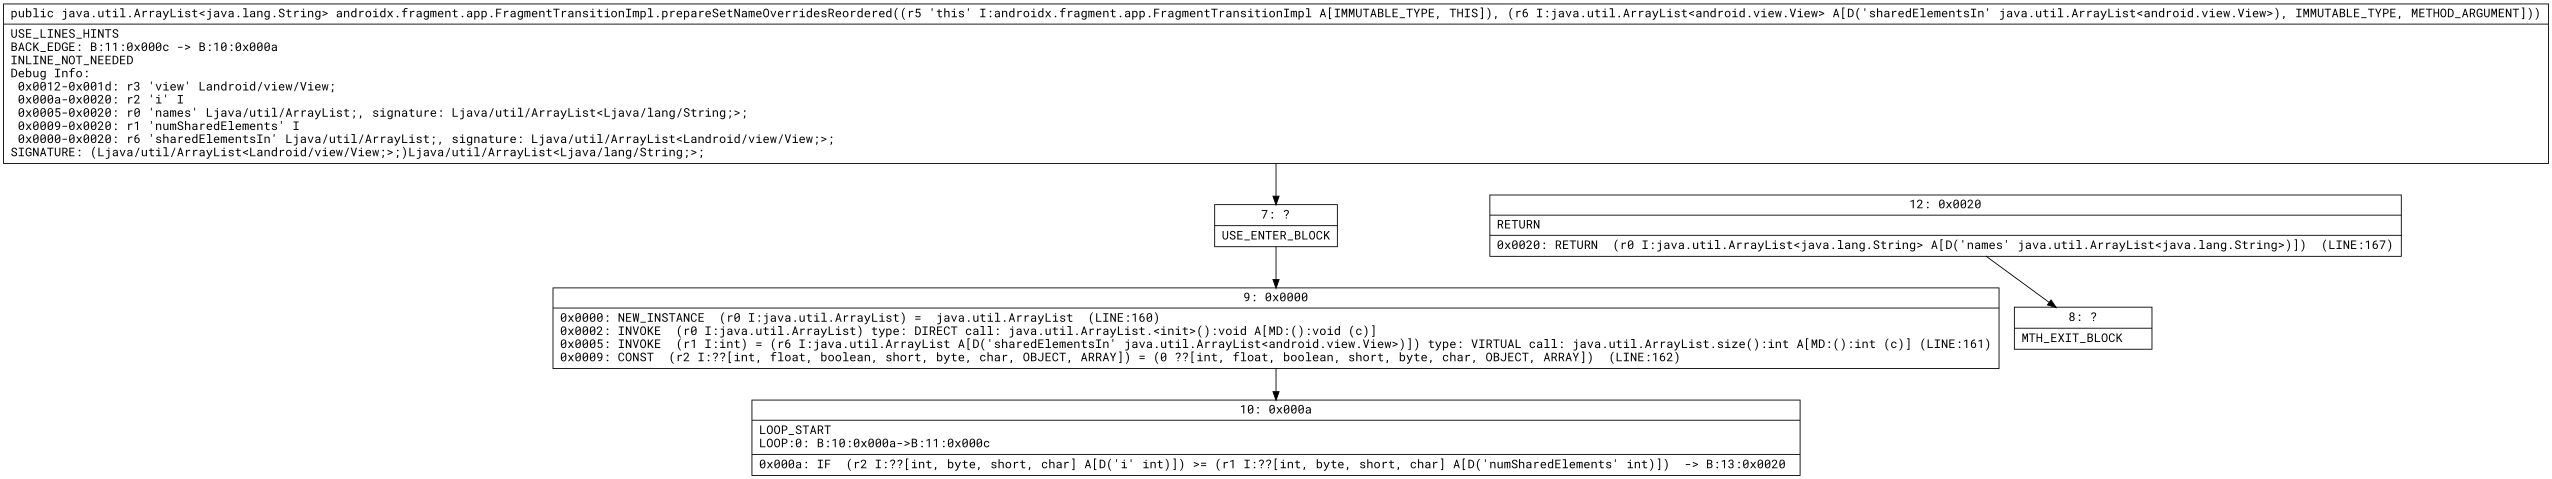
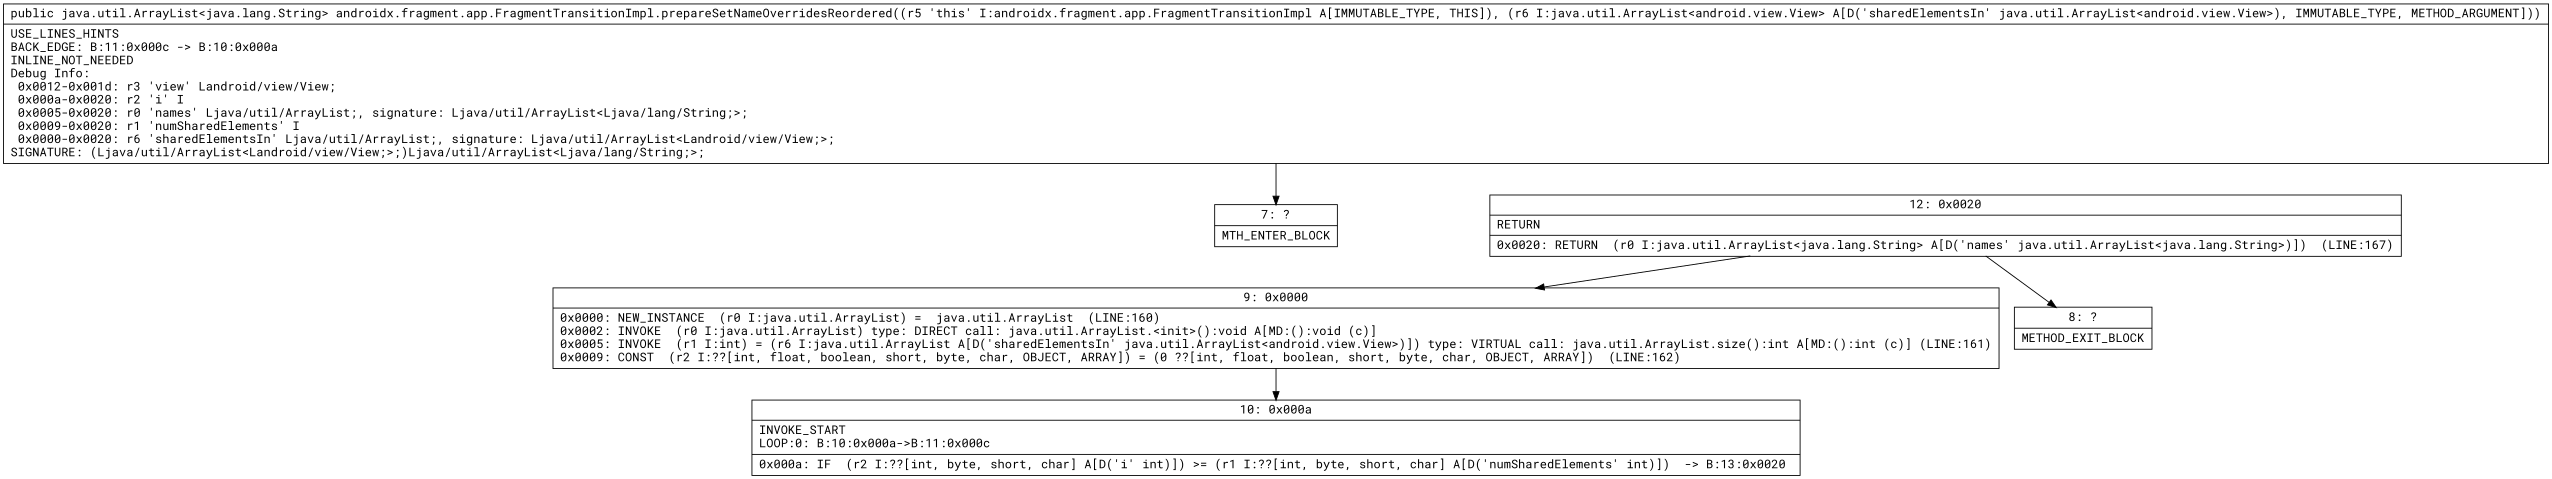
(1276, 236) -> (1276, 236)
(1276, 263) -> (1647, 271)
(2072, 338) -> (2083, 338)
(795, 430) -> (803, 430)
